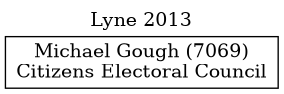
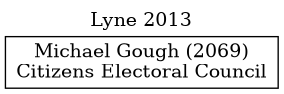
(142, 62) -> (142, 62)
